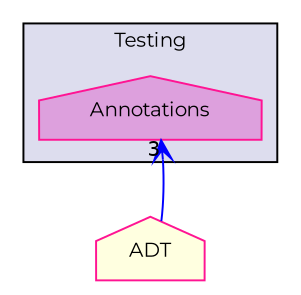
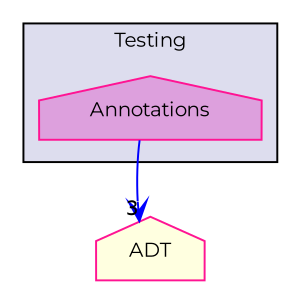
(163, 191) -> (137, 175)
